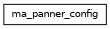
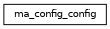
(55, 14) -> (55, 14)
